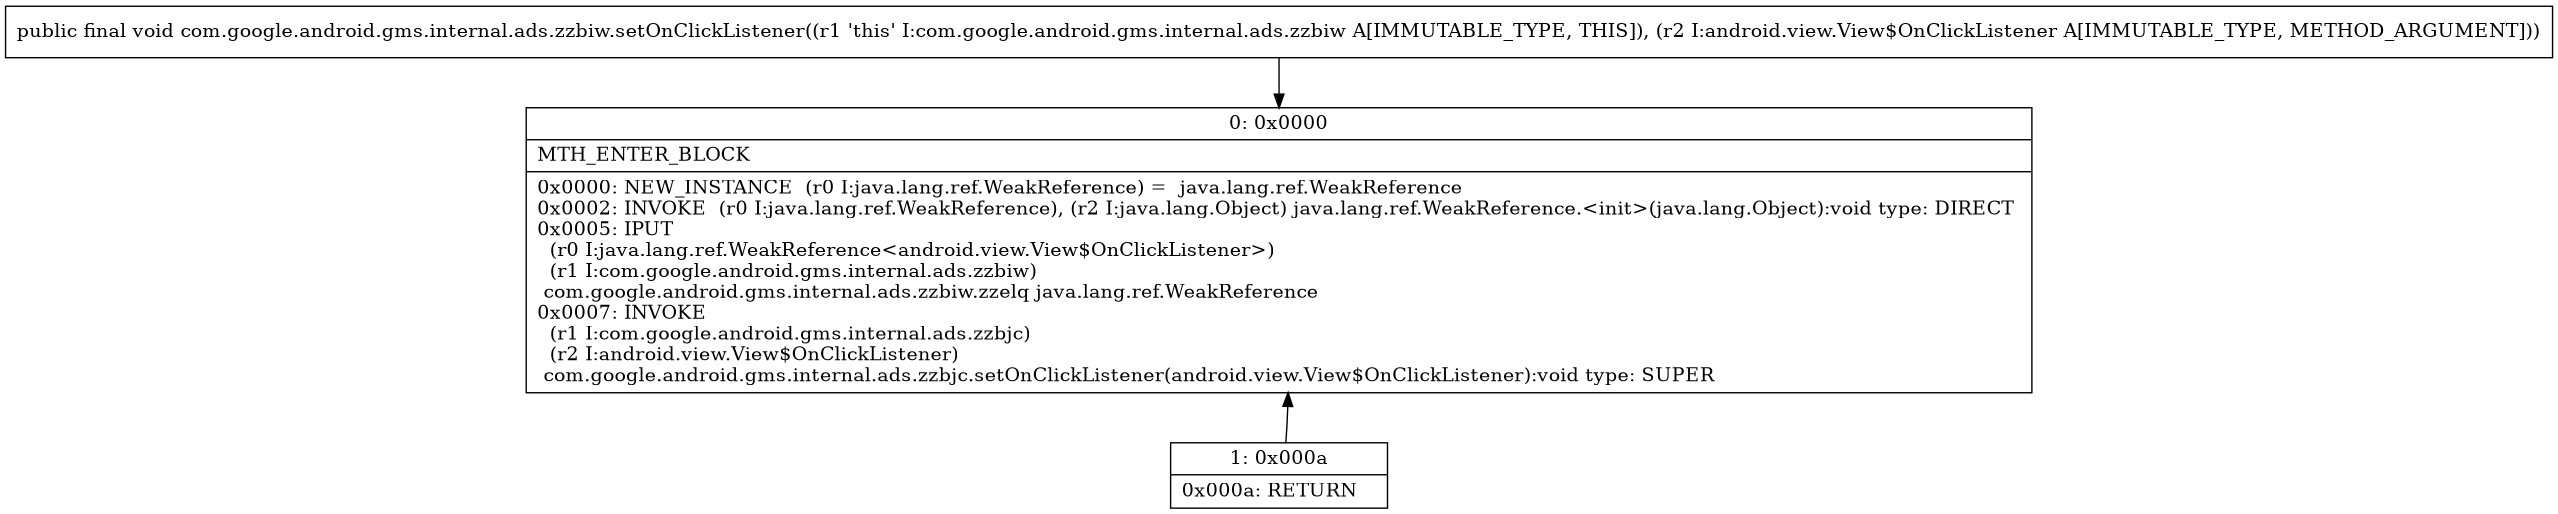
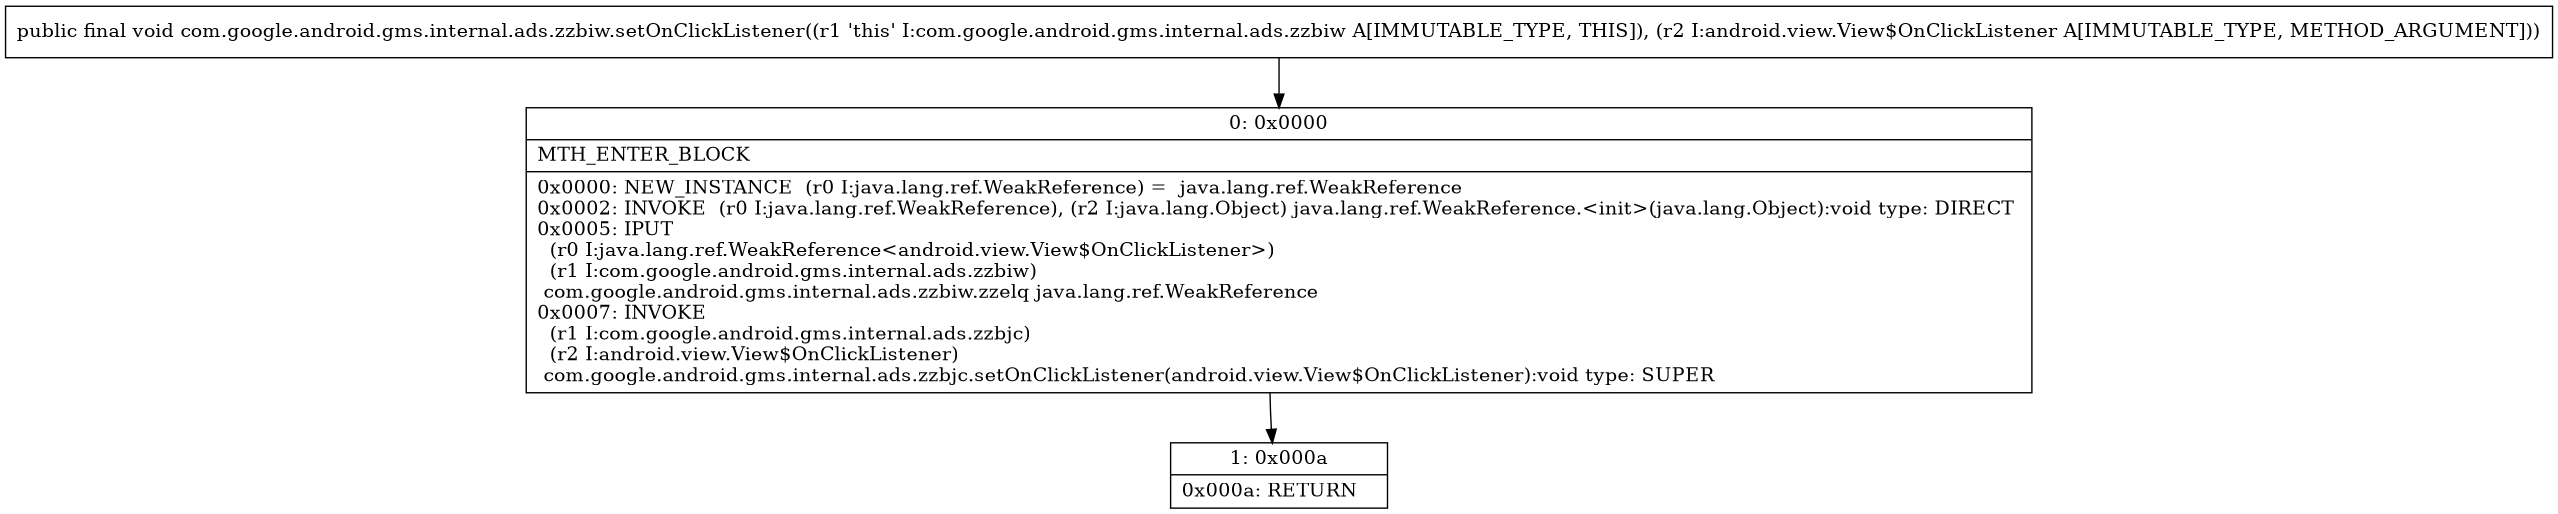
(1287, 425) -> (1270, 411)
